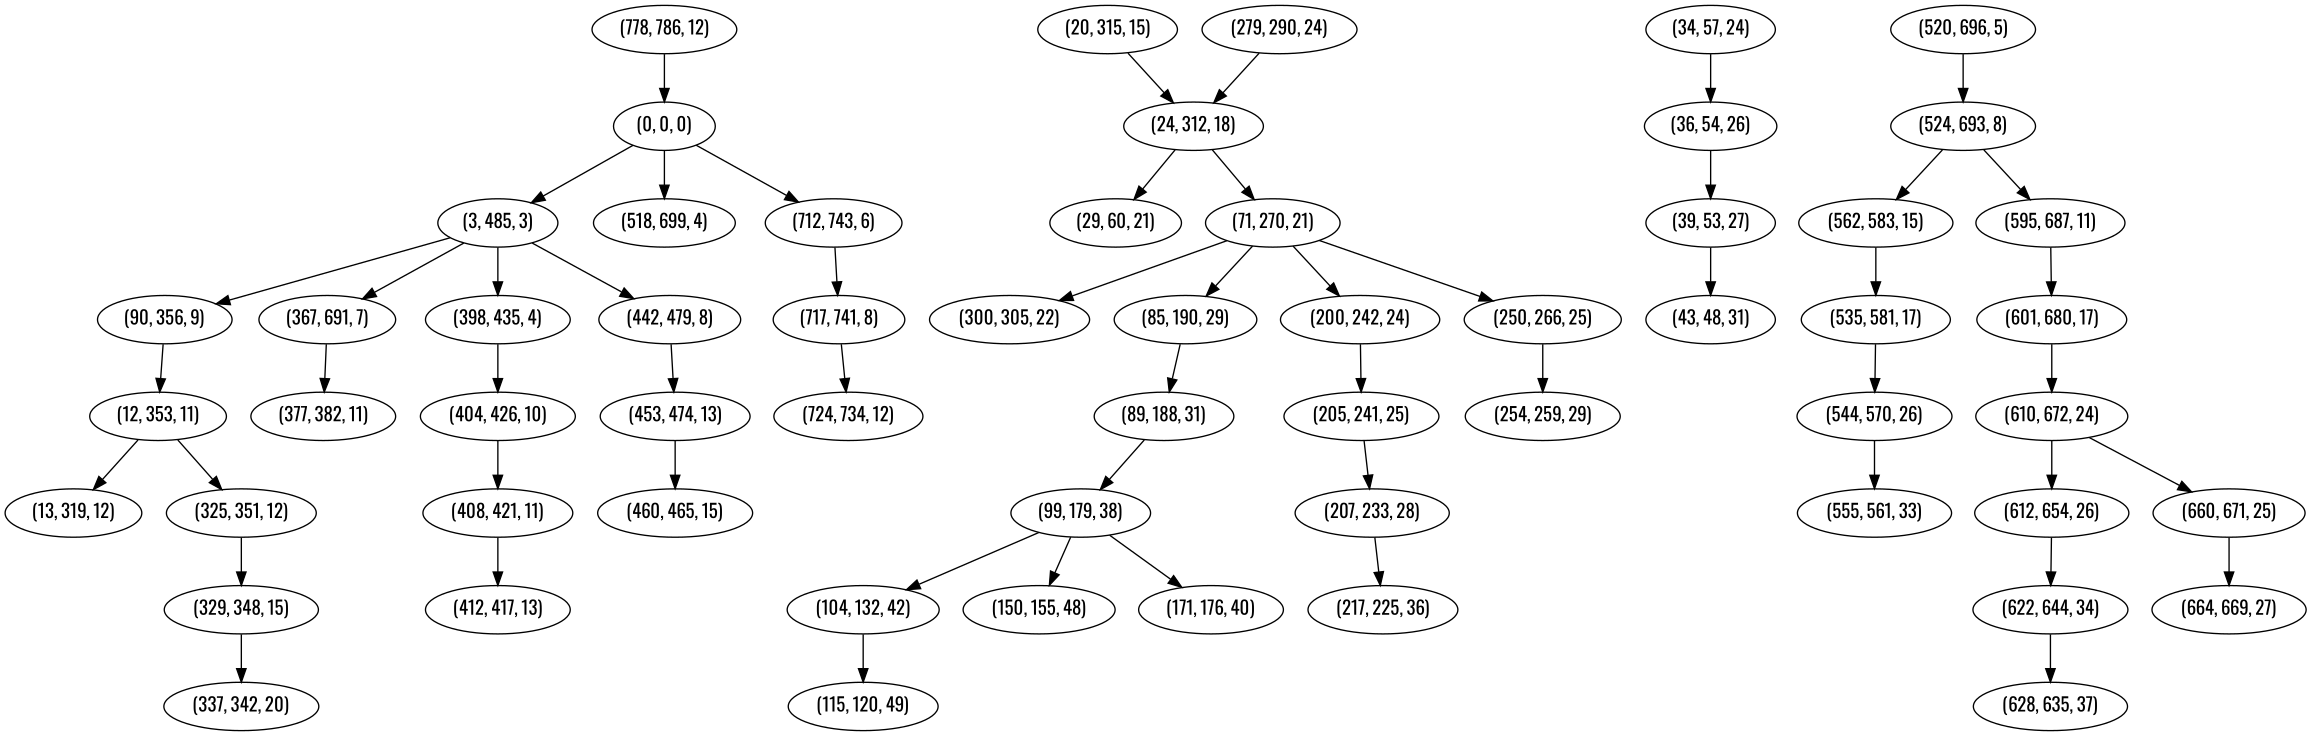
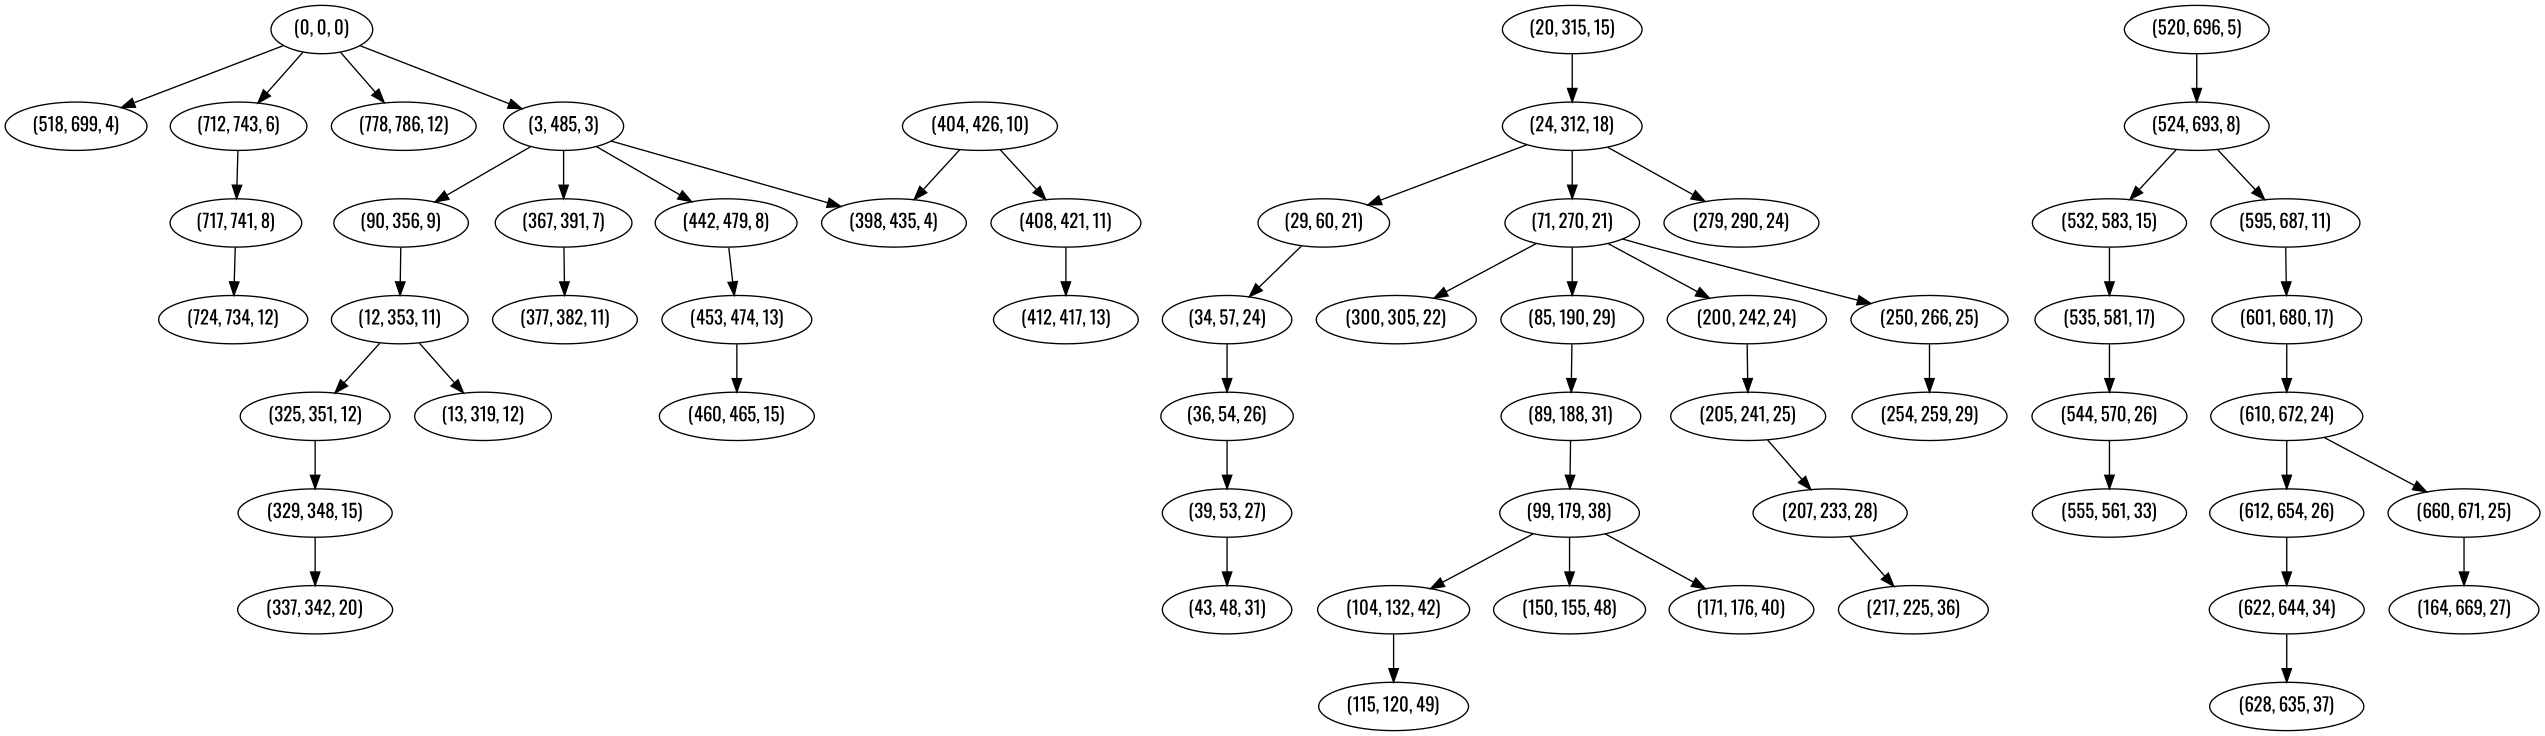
(664, 71) -> (358, 72)
(1241, 73) -> (1650, 171)
(1876, 223) -> (2109, 223)
none -> (1280, 267)
(327, 320) -> (564, 223)
(498, 361) -> (941, 170)
(2229, 610) -> (2464, 610)
